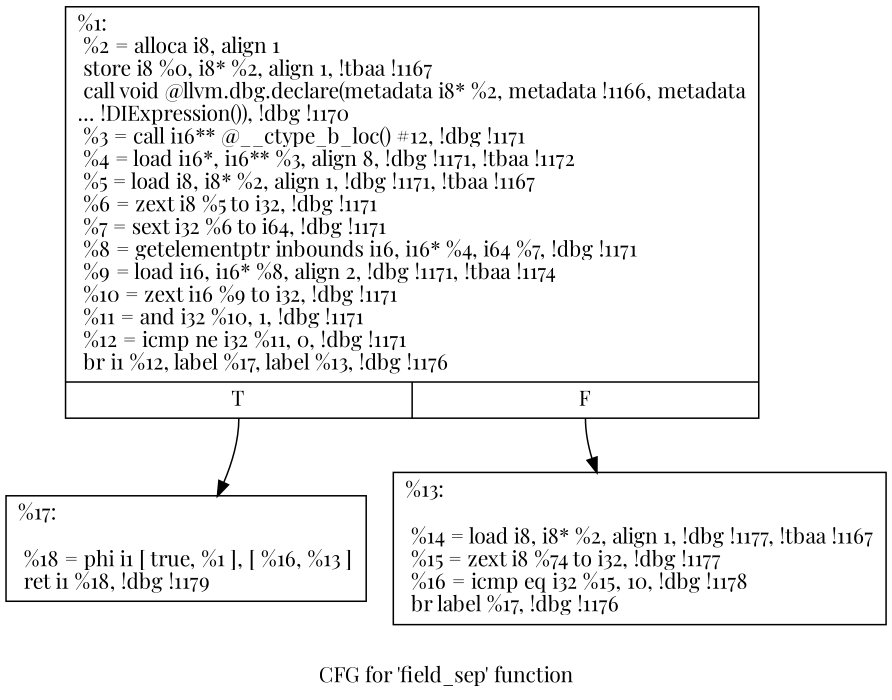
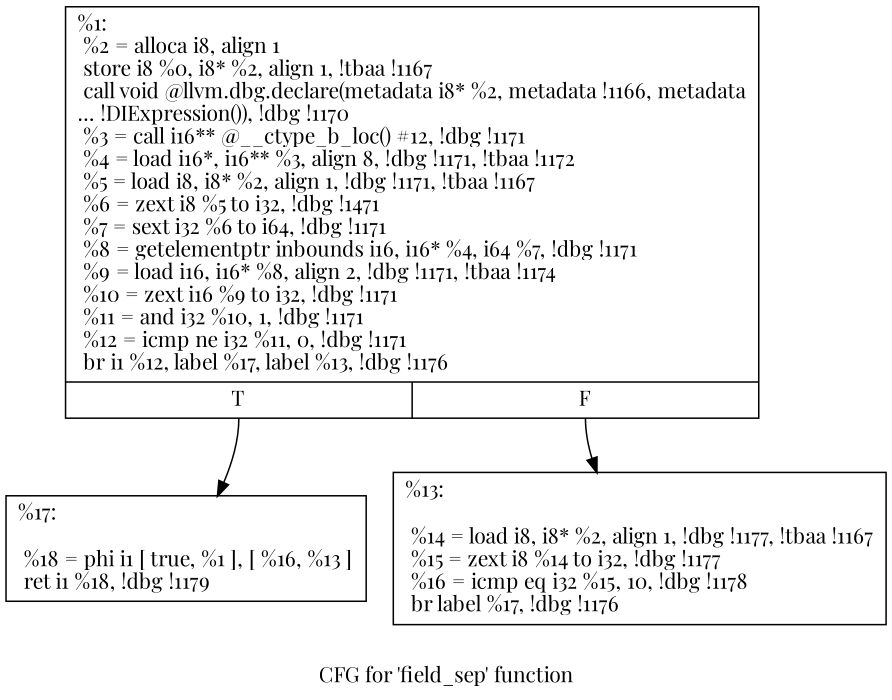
(228, 205) -> (229, 205)
(564, 560) -> (564, 560)
